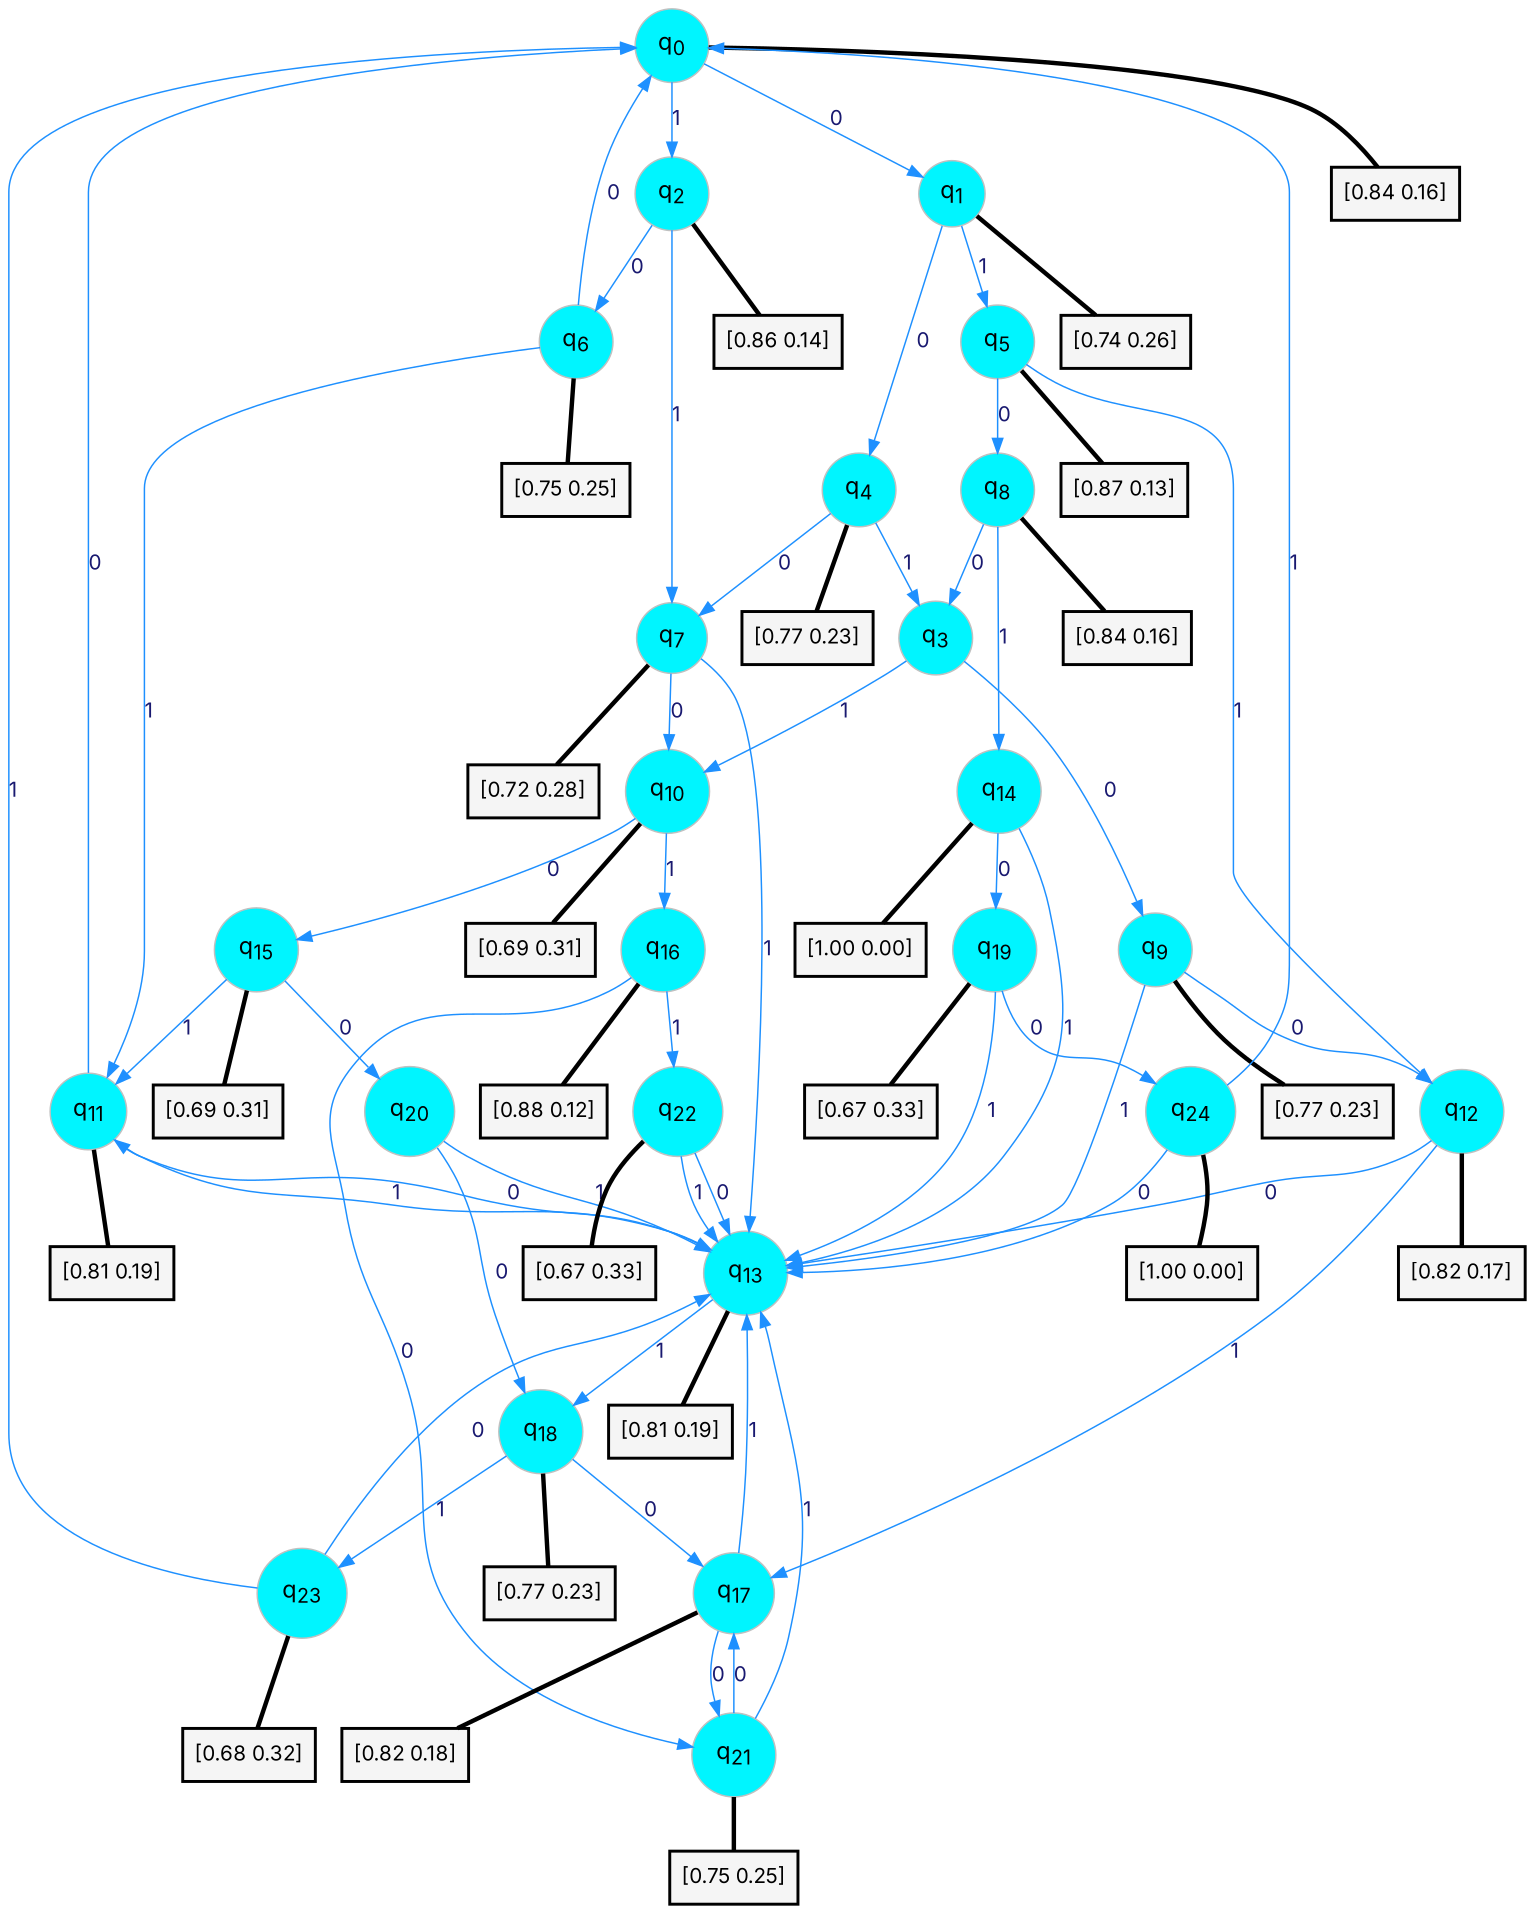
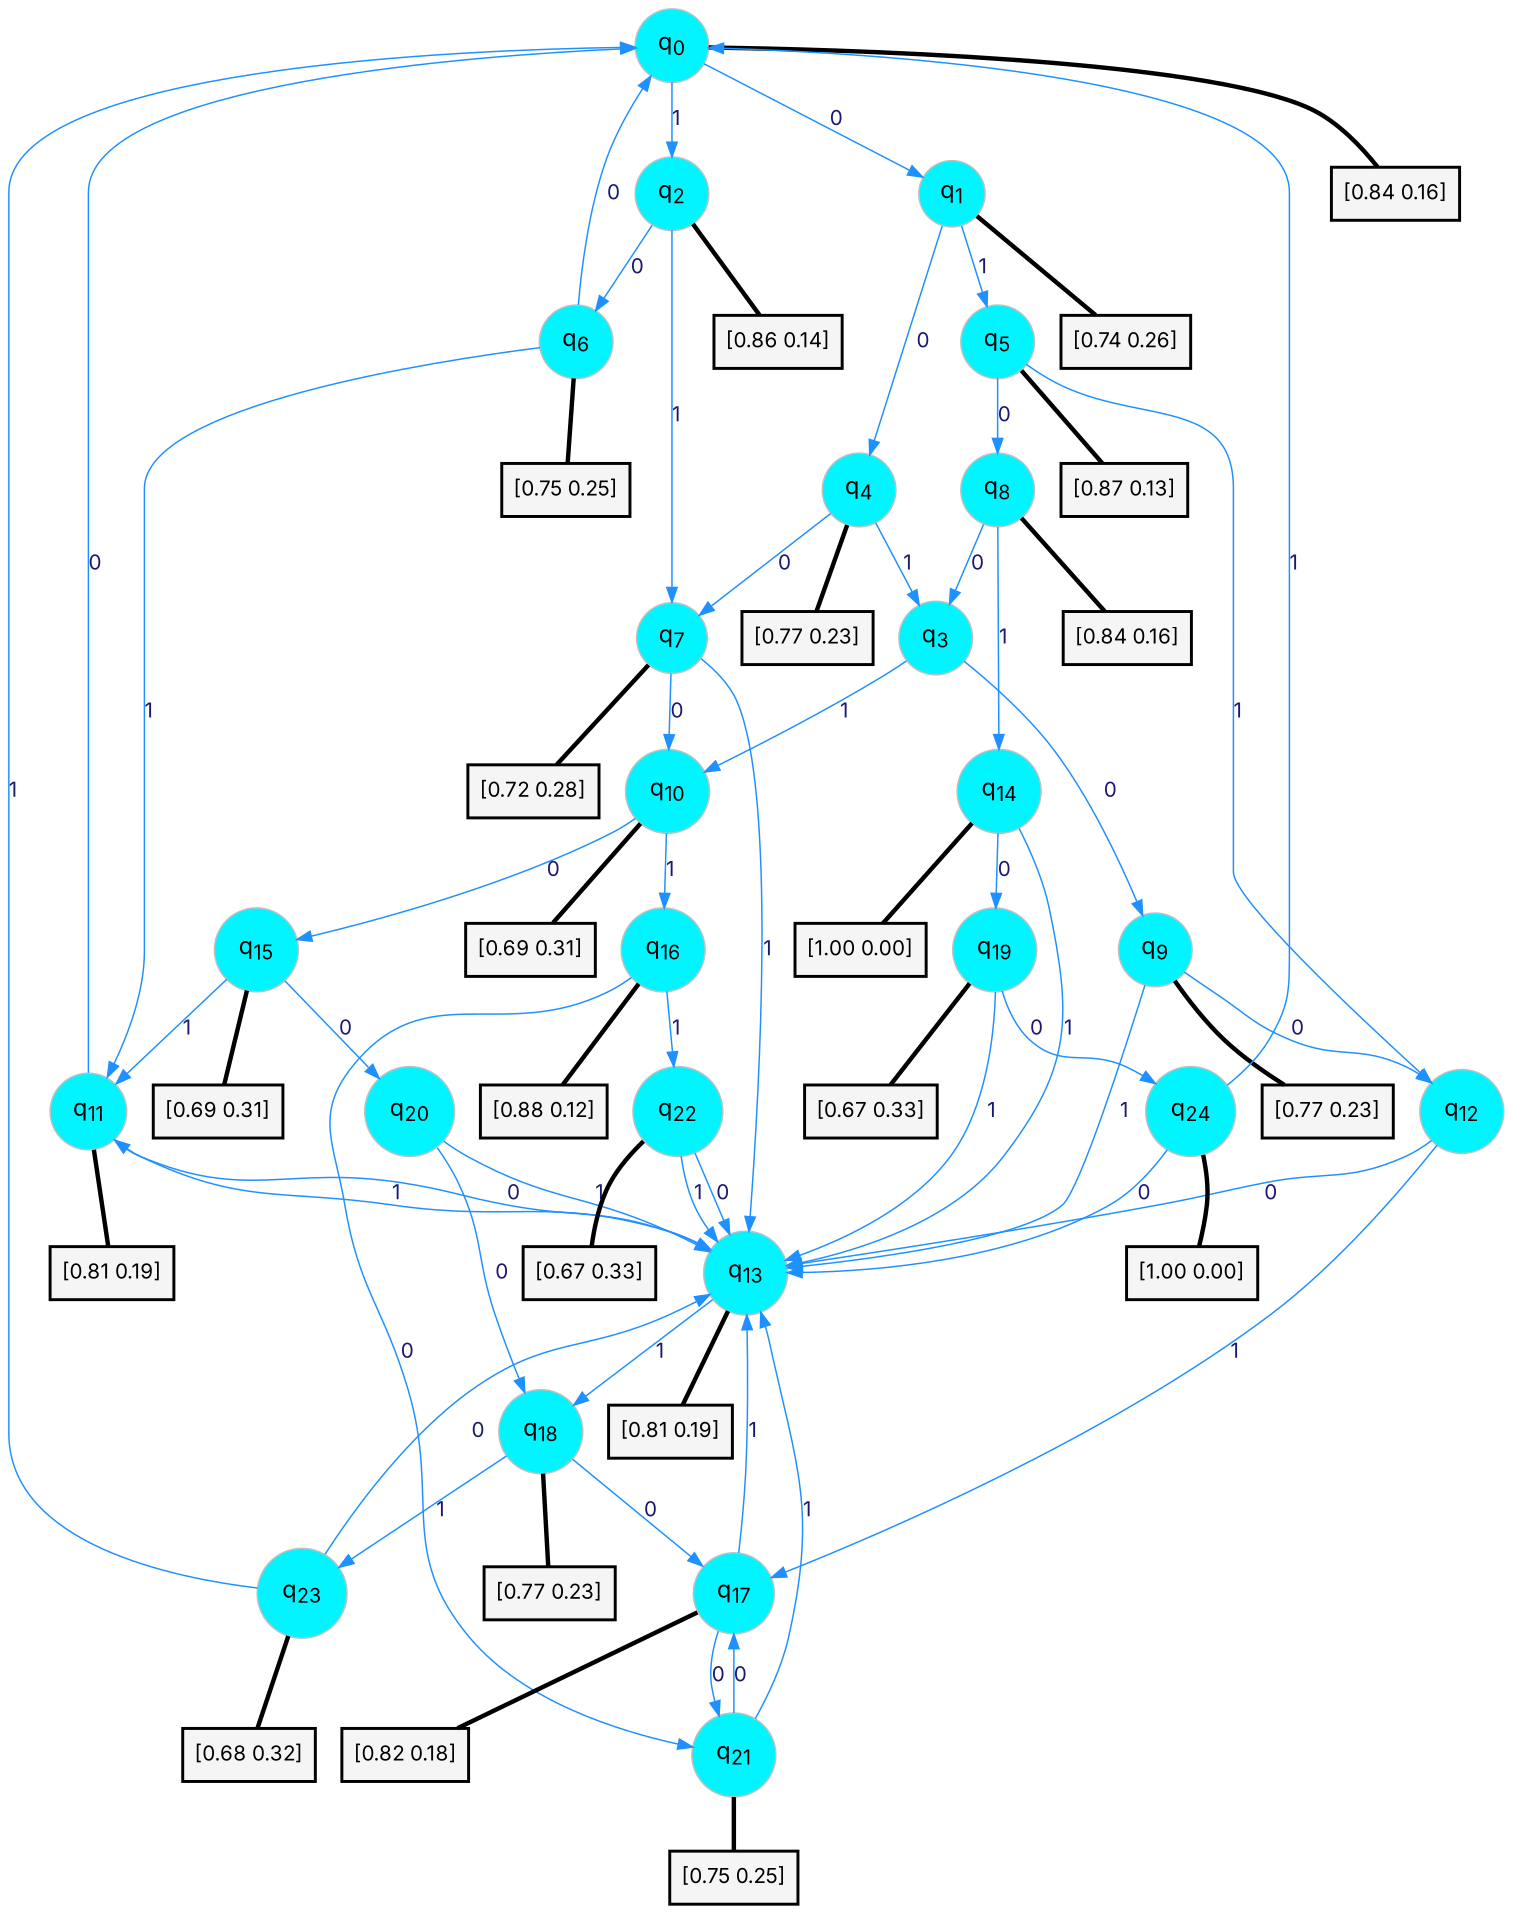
(1462, 1273) -> none
